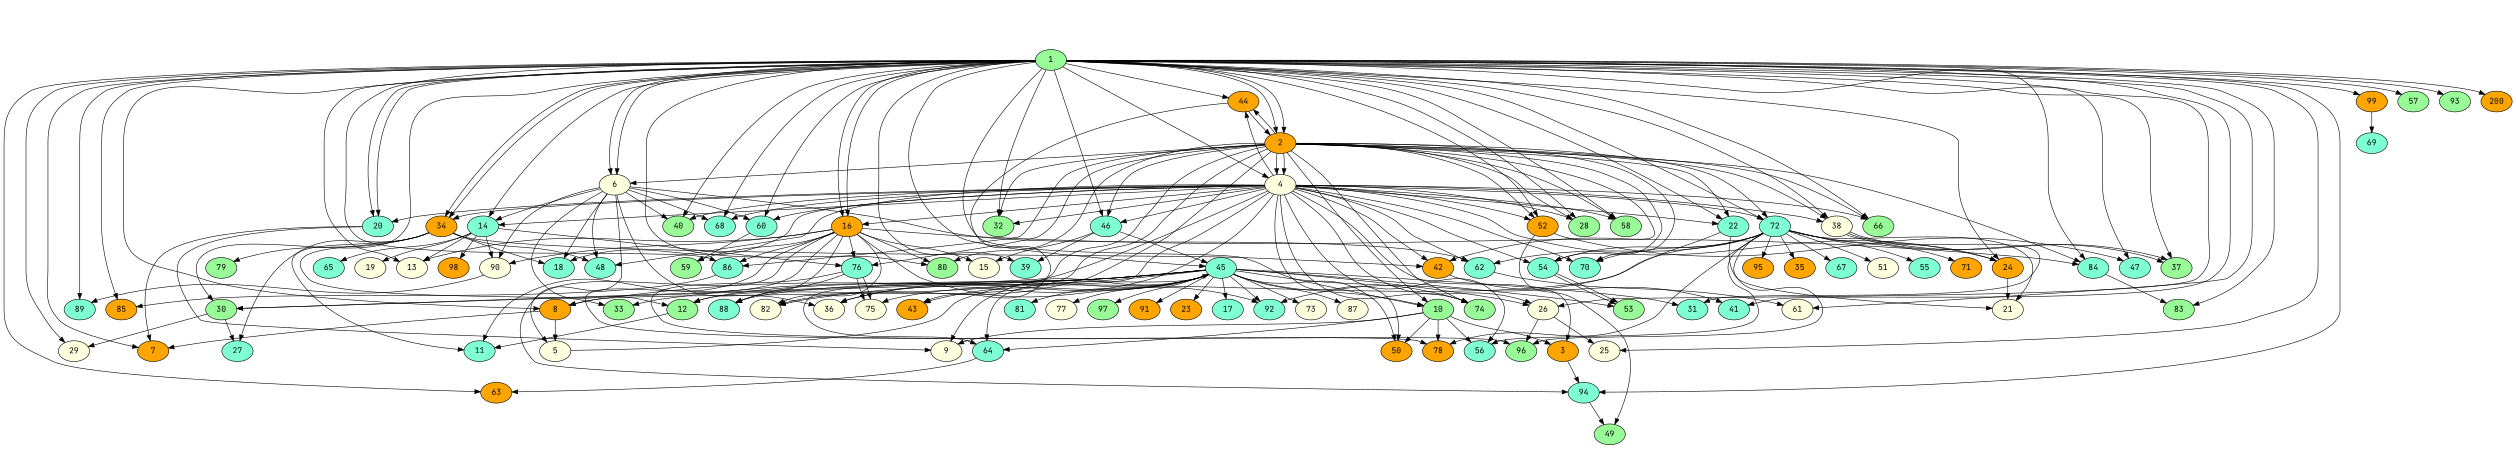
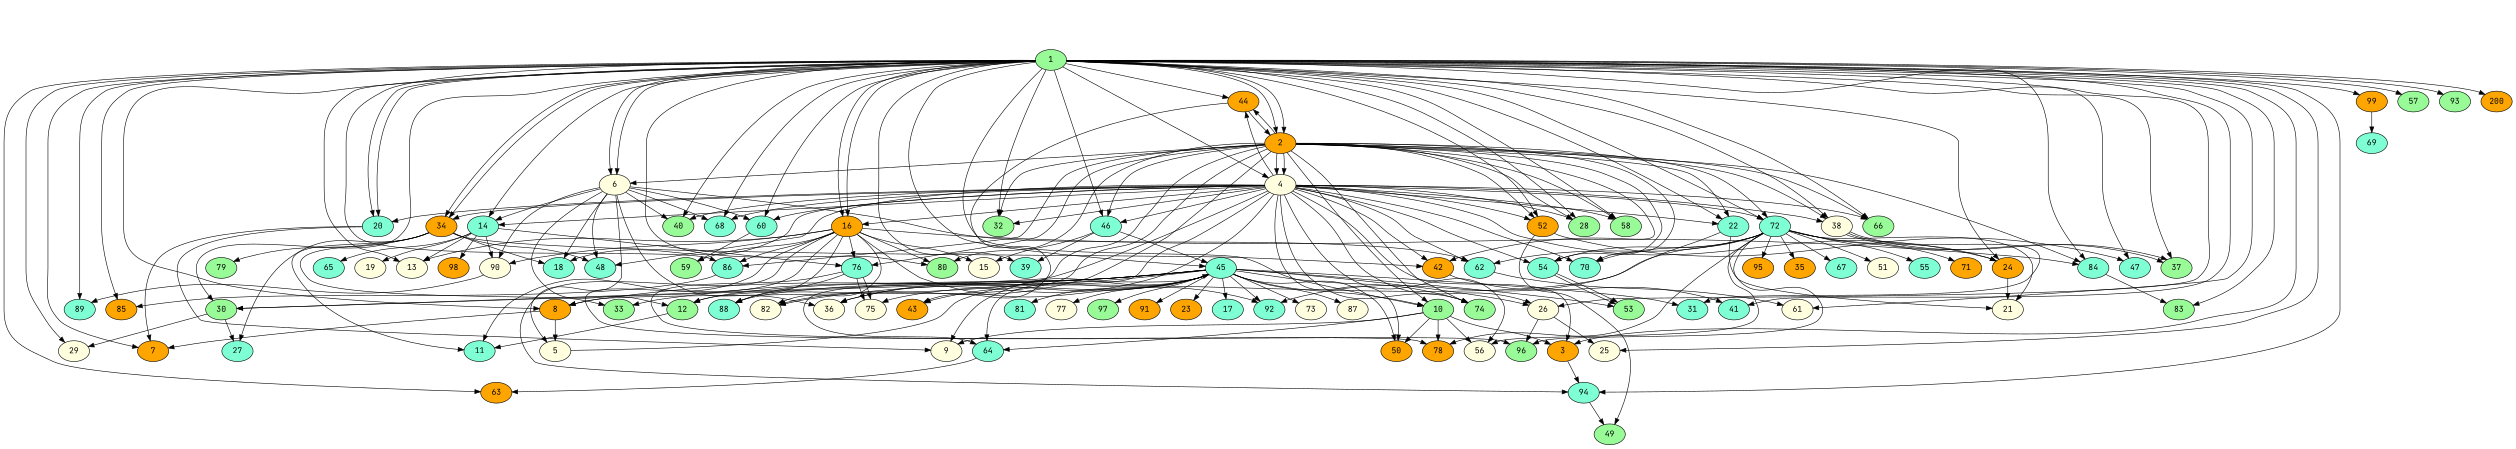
none -> (2236, 89)
(1480, 351) -> (1480, 351)
